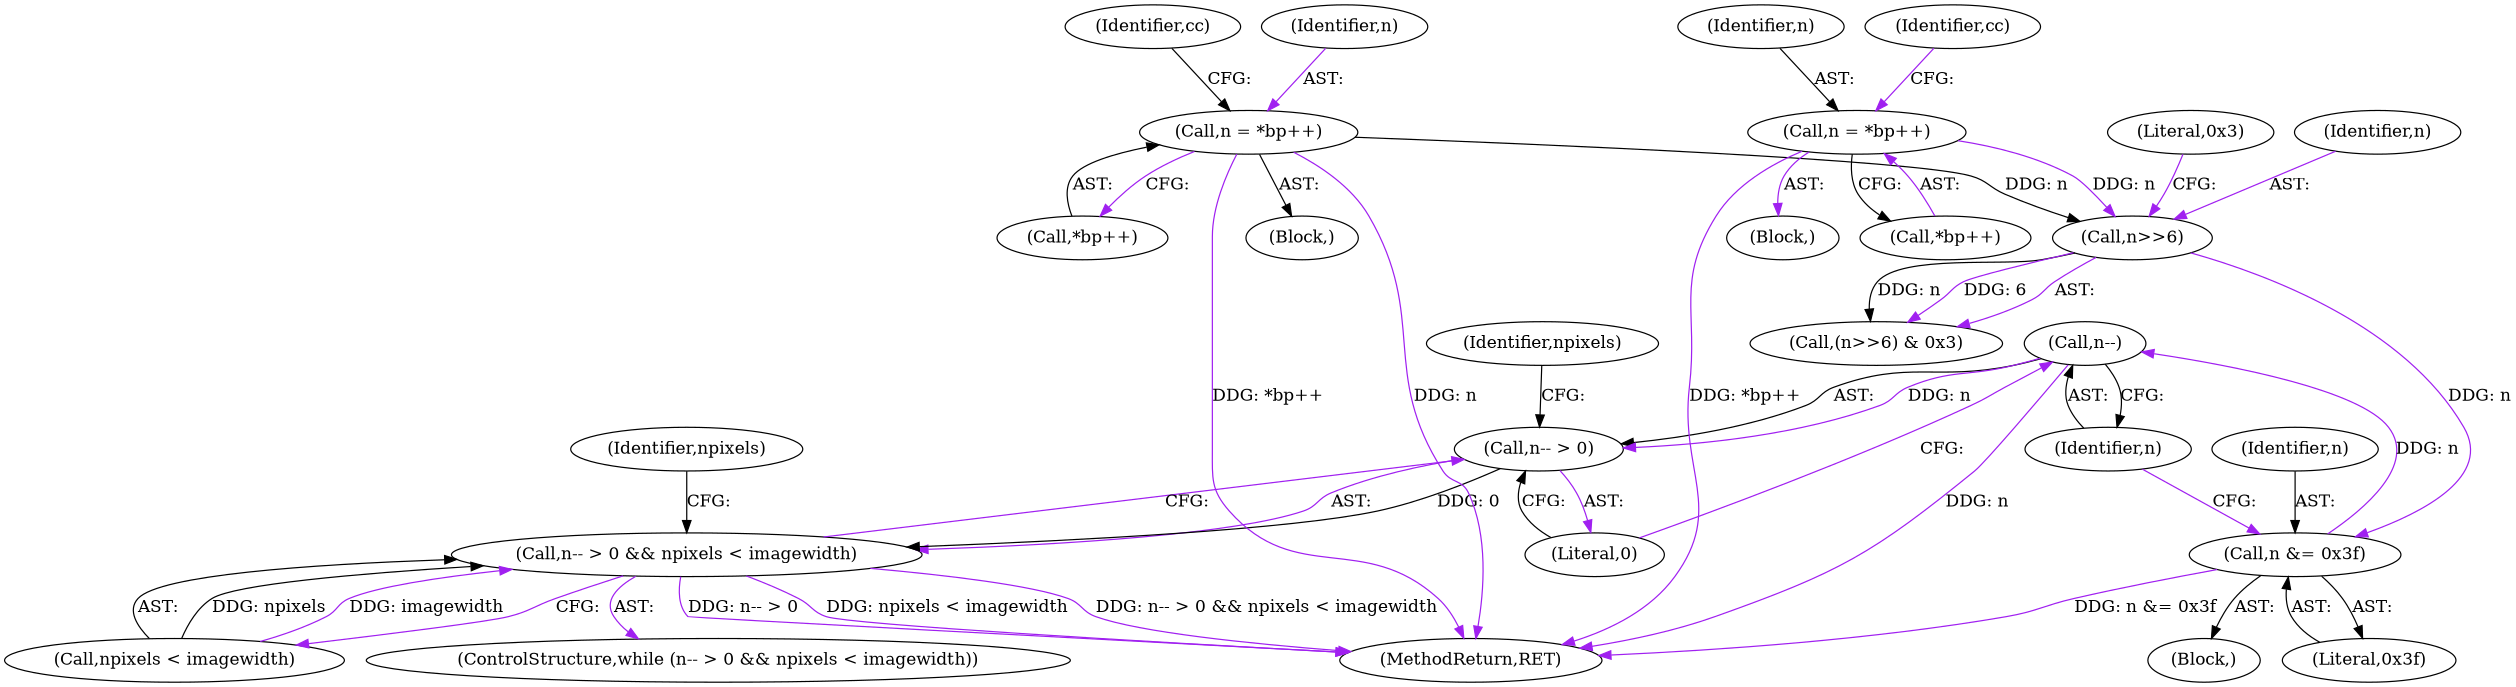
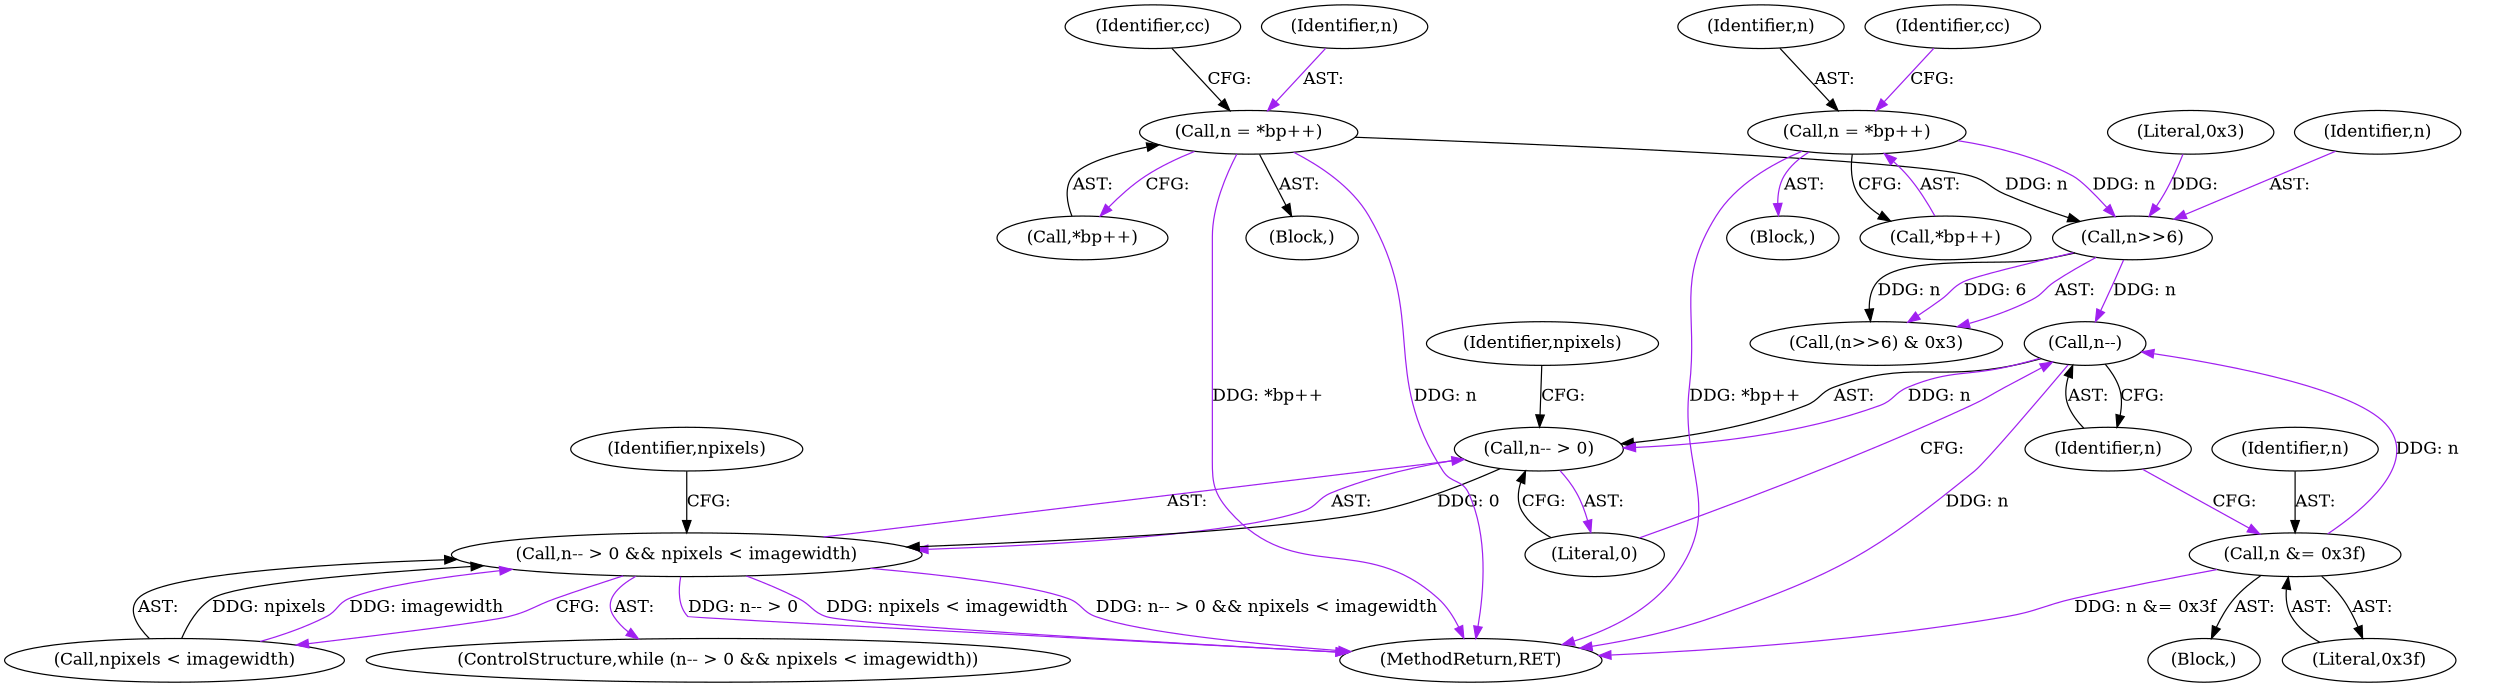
(2197, 185) -> (2197, 185)
(2410, 363) -> (2112, 285)
(1190, 502) -> (1190, 502)
